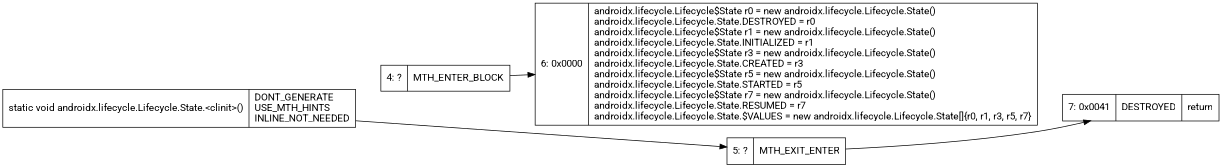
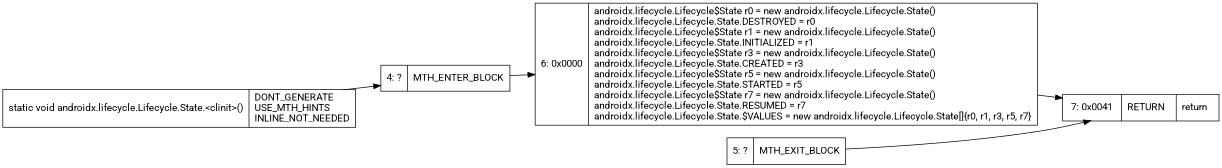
none -> (1047, 96)
(1149, 107) -> (1146, 107)
(538, 134) -> (358, 88)
(800, 151) -> (800, 151)
